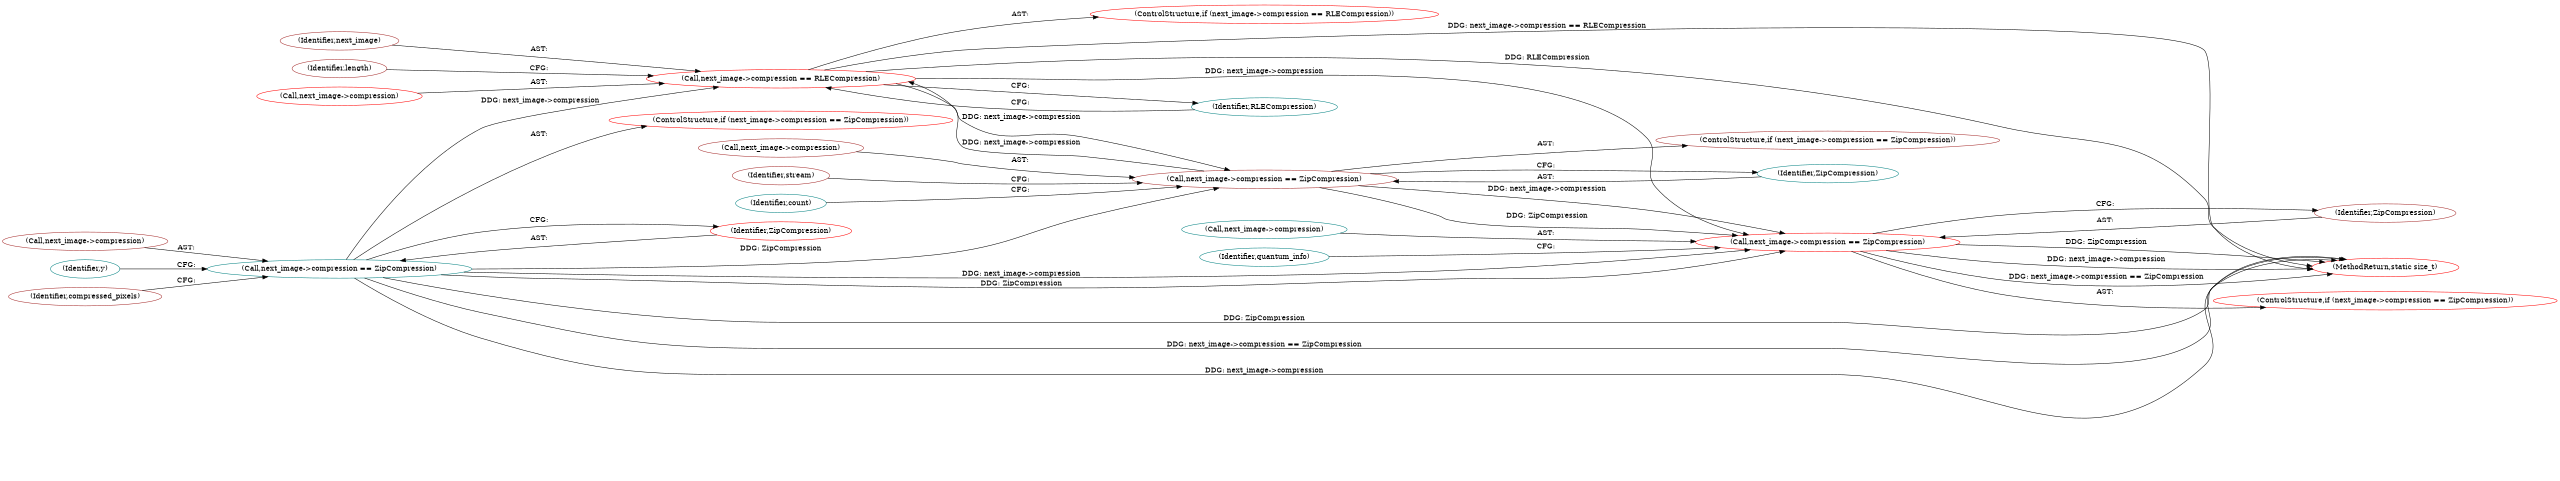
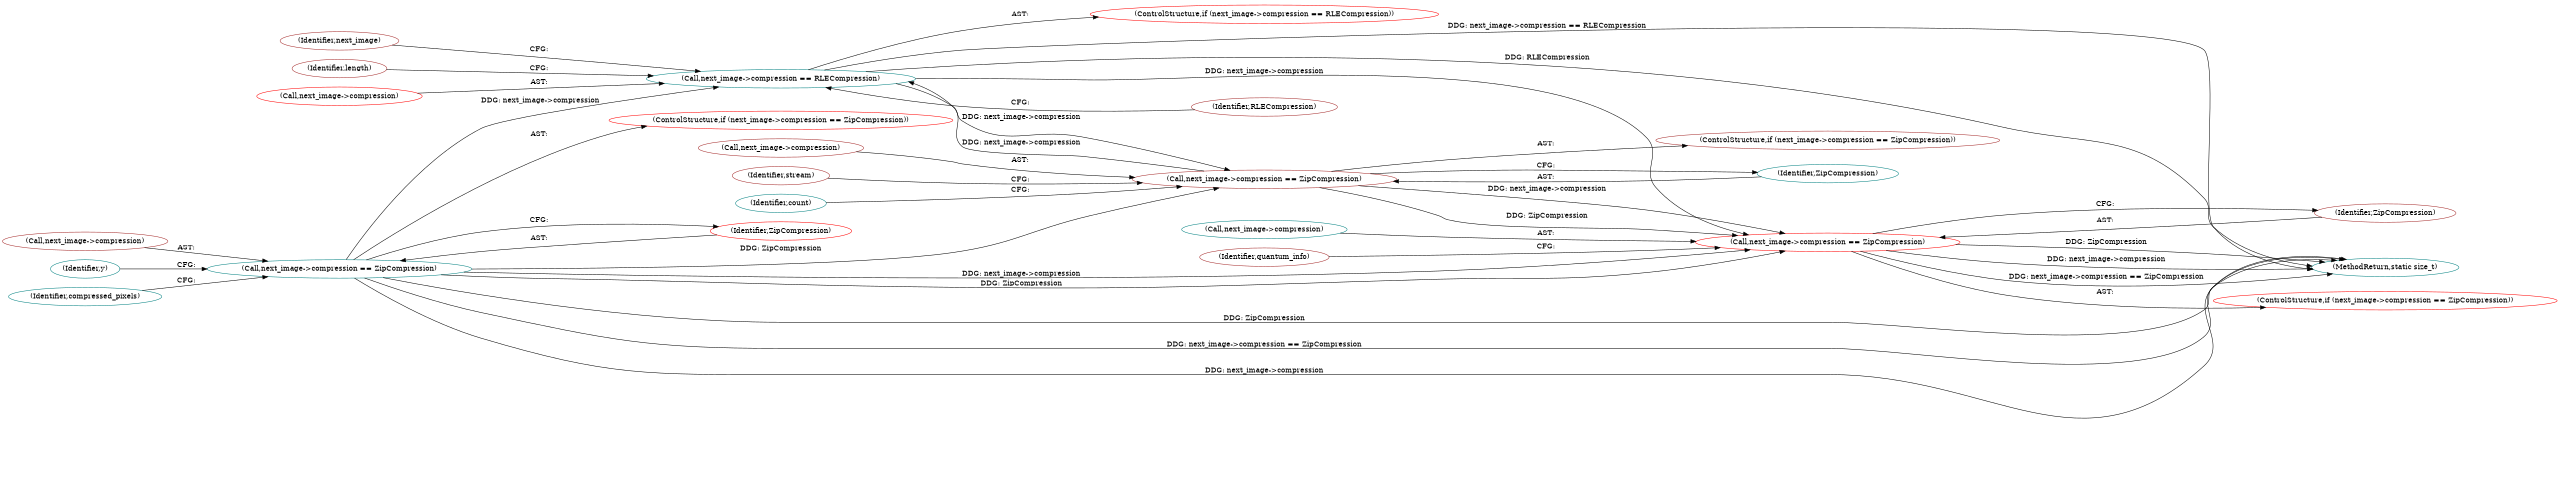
(540, 49) -> (540, 49)
(781, 79) -> (781, 79)
(1038, 94) -> none
(1264, 107) -> (1264, 107)
(1264, 257) -> (1264, 257)
(2385, 267) -> (2385, 267)
(85, 297) -> (85, 297)
